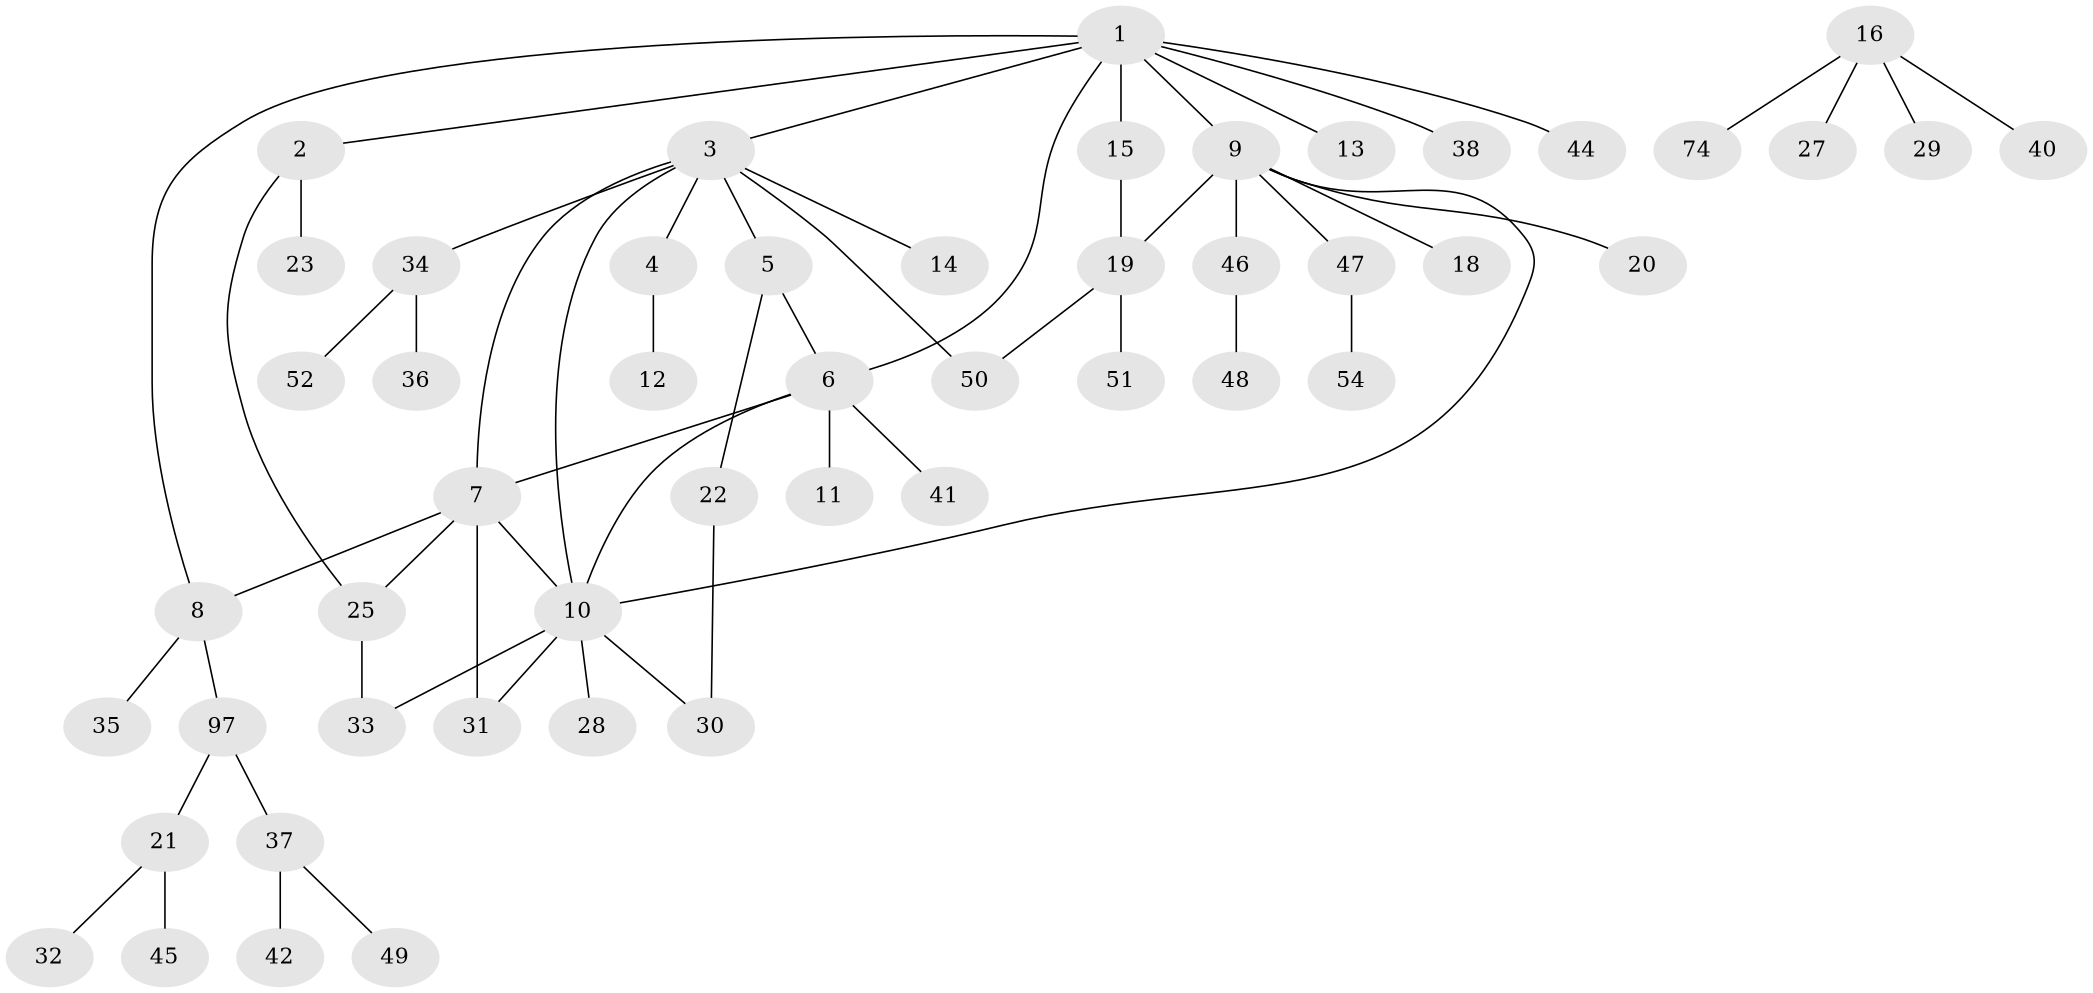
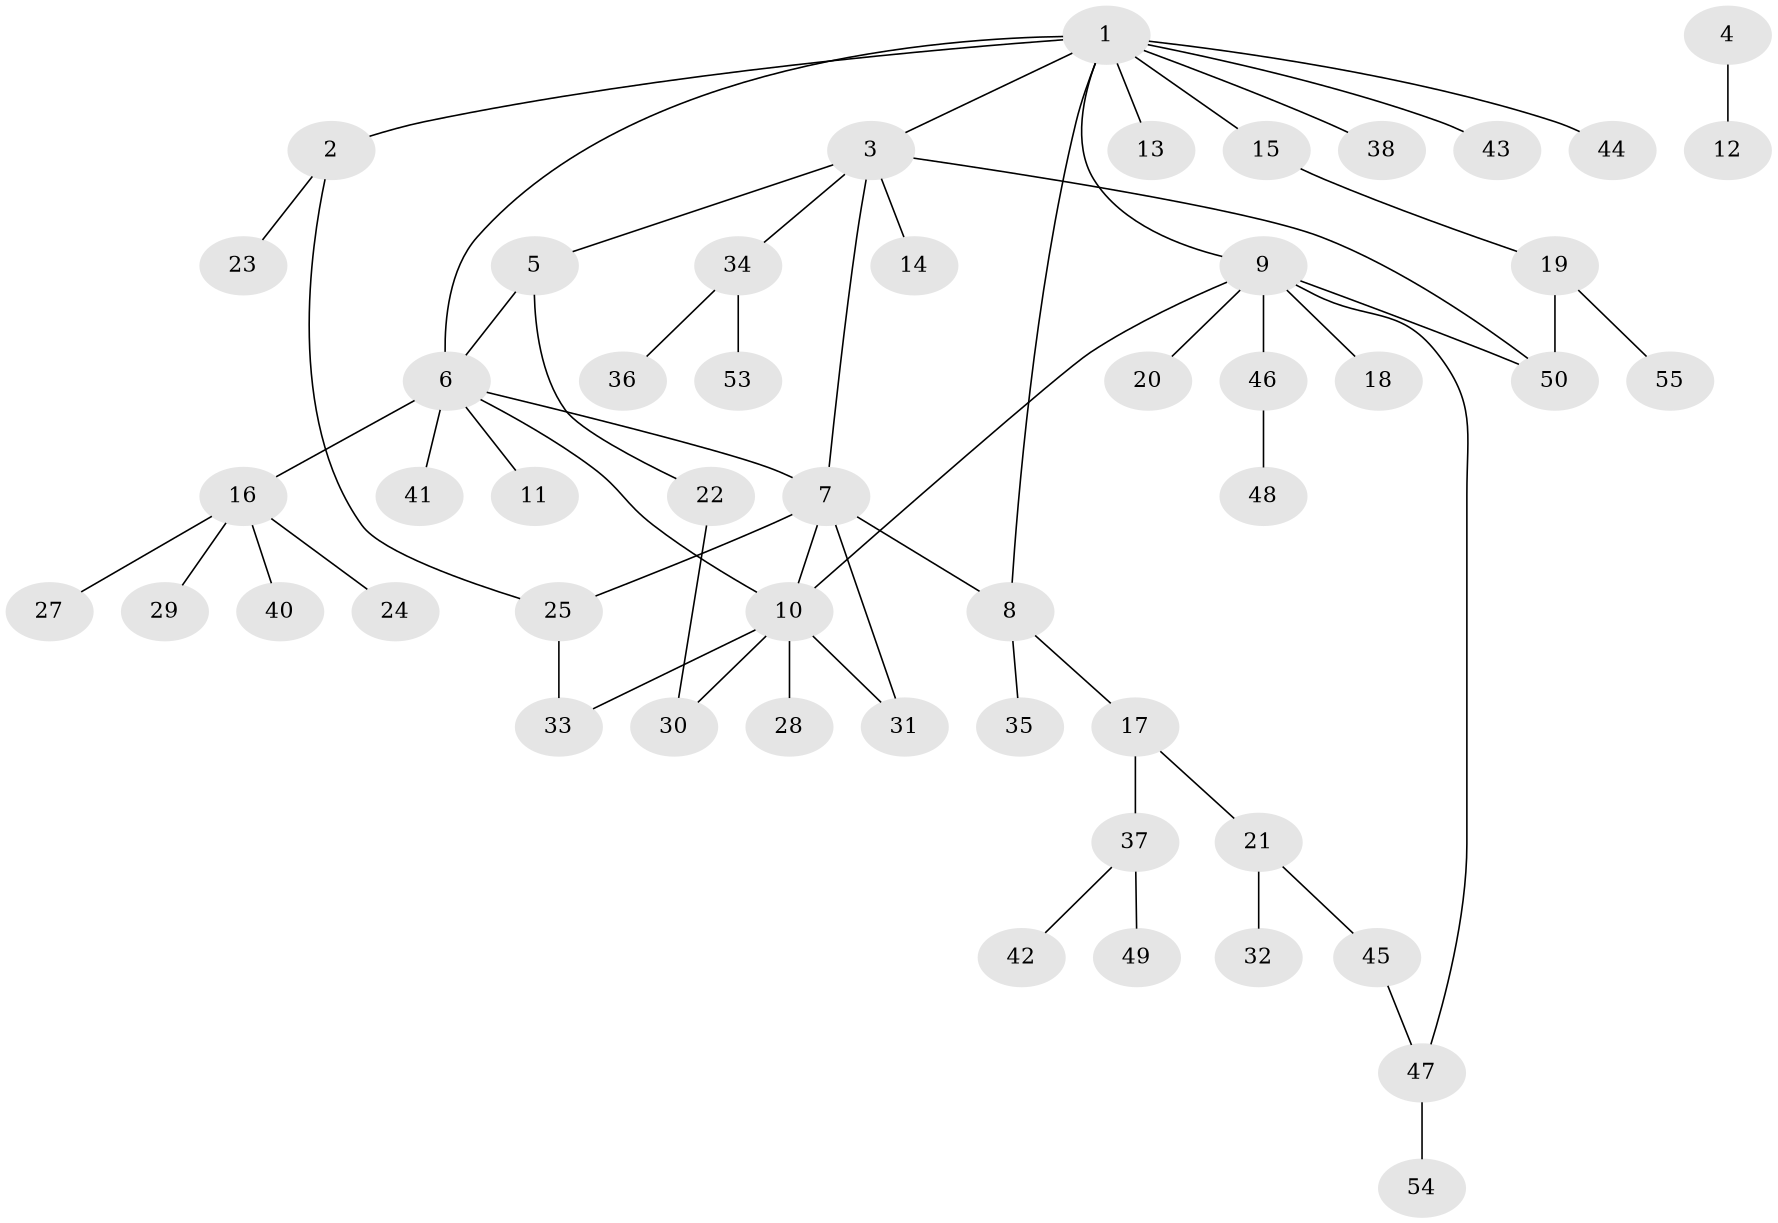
none -> (1497, 151)
(1697, 151) -> (396, 612)
(682, 208) -> none
(1179, 208) -> (1426, 328)
(561, 354) -> none
(301, 381) -> (738, 381)
(1121, 381) -> (1670, 381)
none -> (345, 439)
(223, 727) -> (1135, 727)
none -> (1400, 1015)
